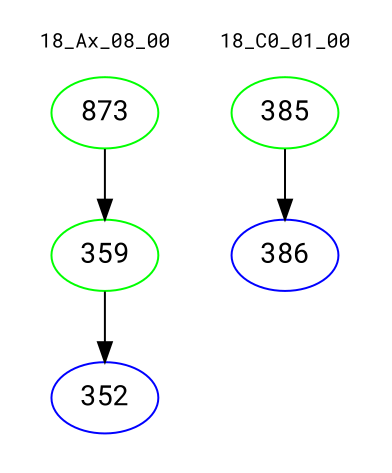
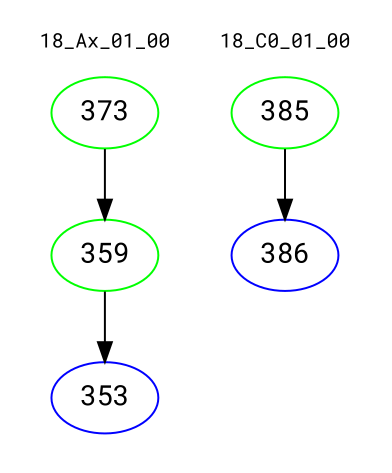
(106, 43) -> (106, 43)
(105, 113) -> (105, 113)
(105, 398) -> (105, 398)
